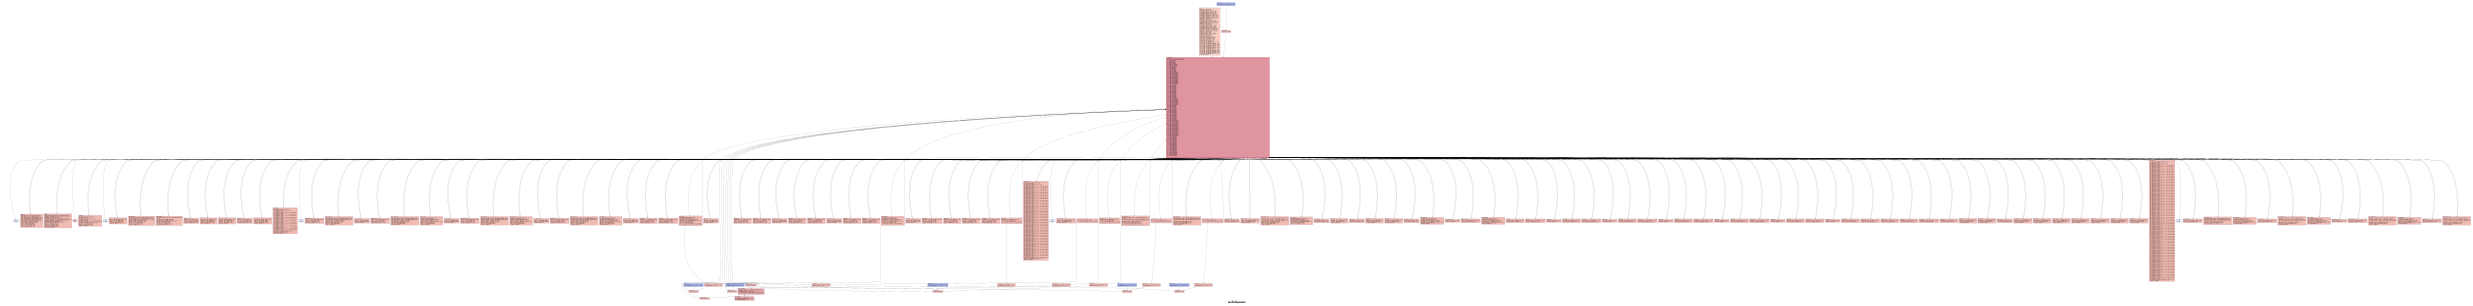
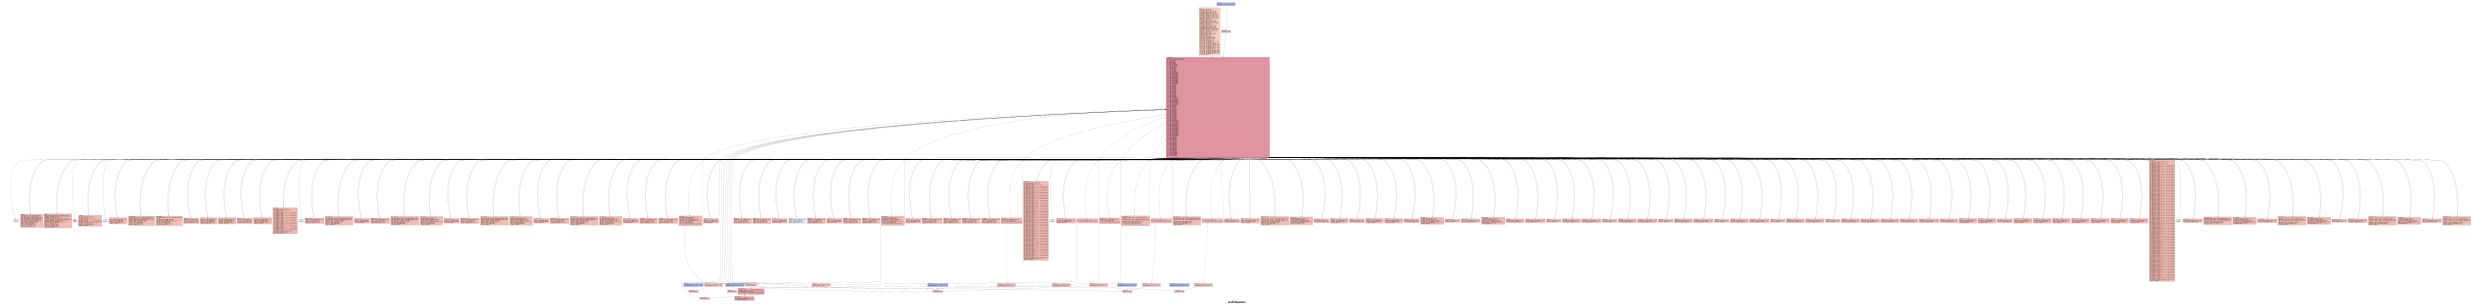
(797, 221) -> (797, 221)
